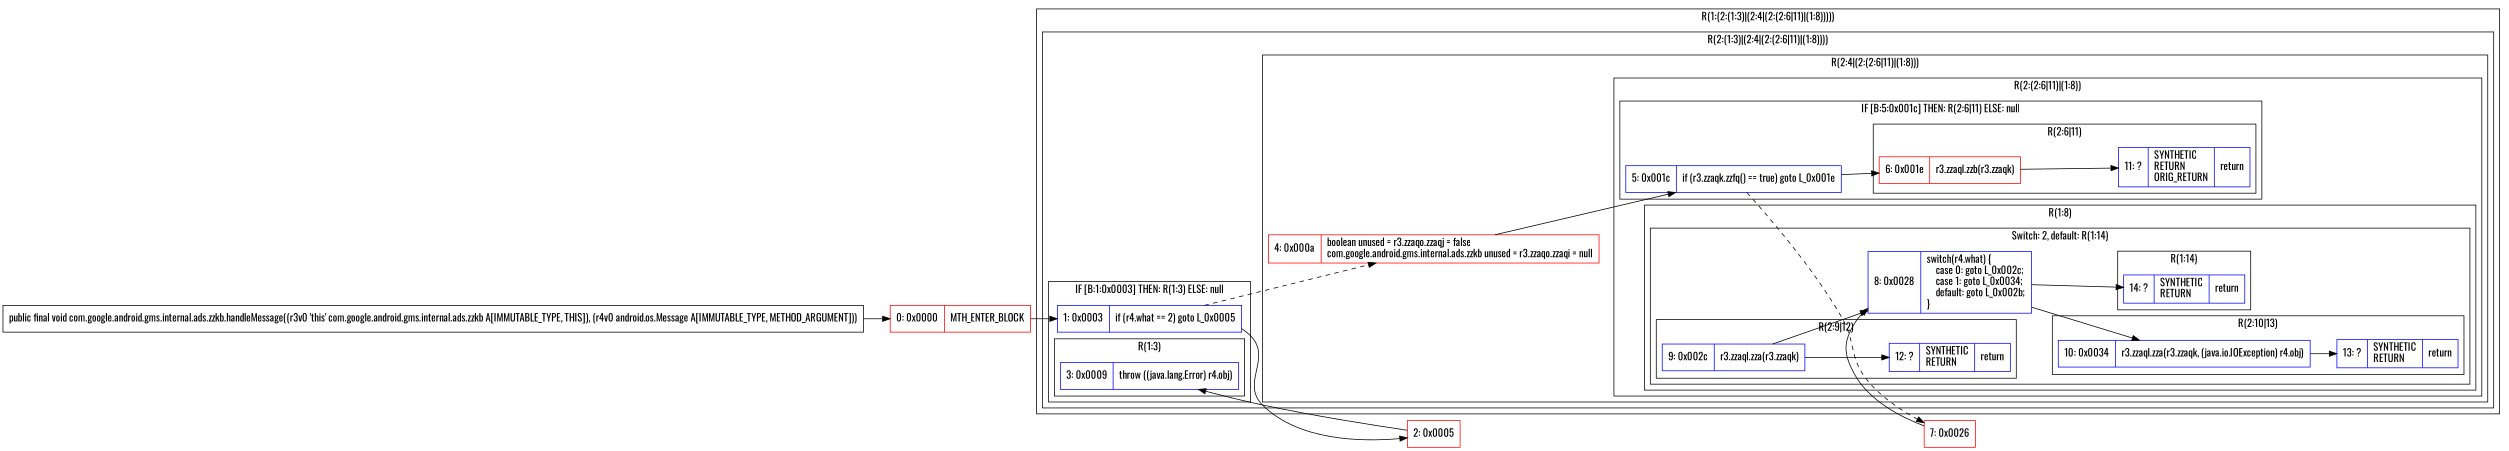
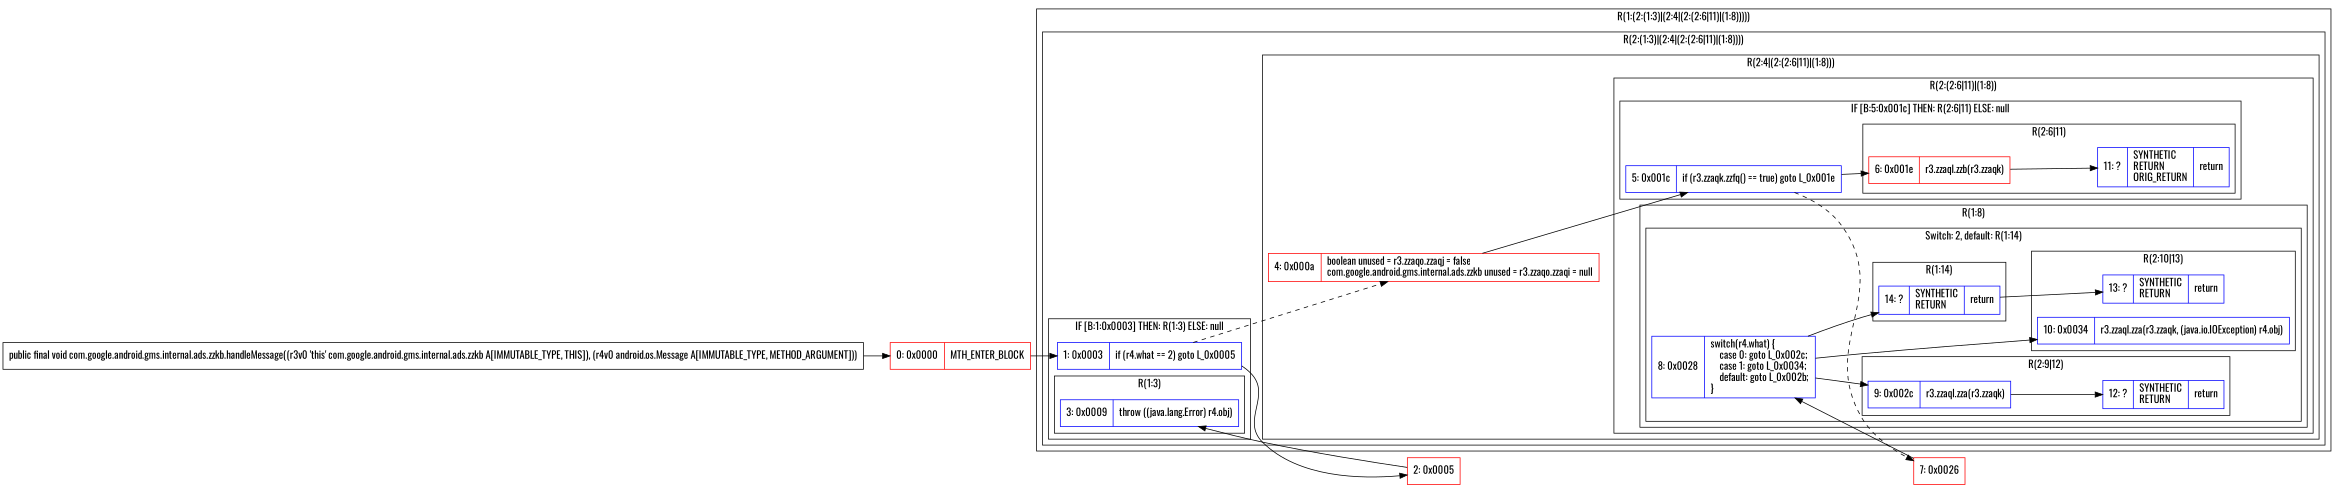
(1817, 329) -> (1838, 381)
(2320, 354) -> (2048, 295)
